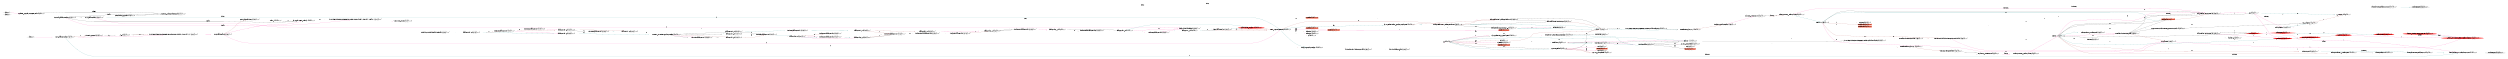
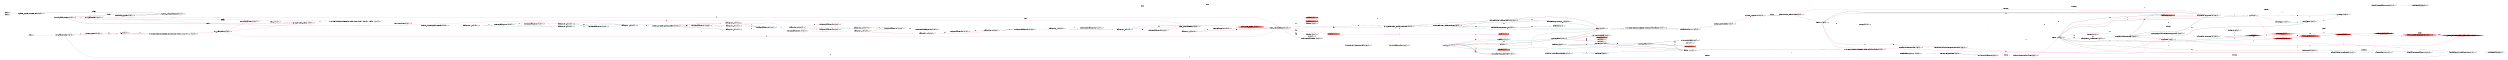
(1865, 25) -> none
(1865, 27) -> none
